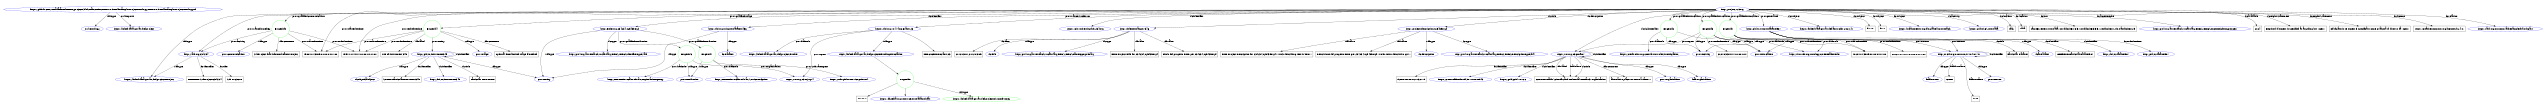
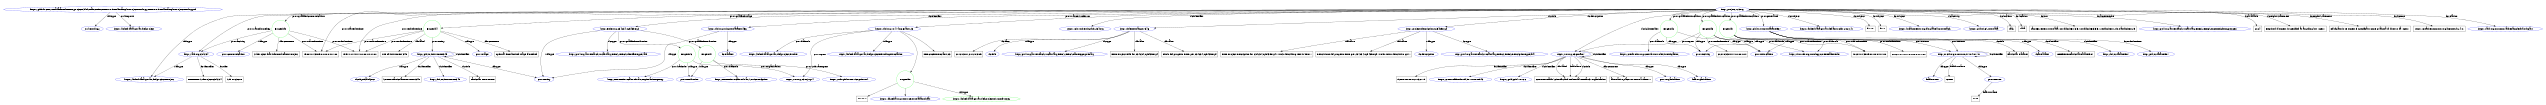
(886, 65) -> (916, 48)
(1967, 76) -> (1986, 89)
